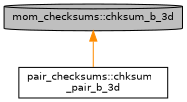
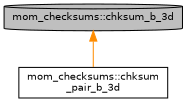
(93, 83) -> (93, 83)
